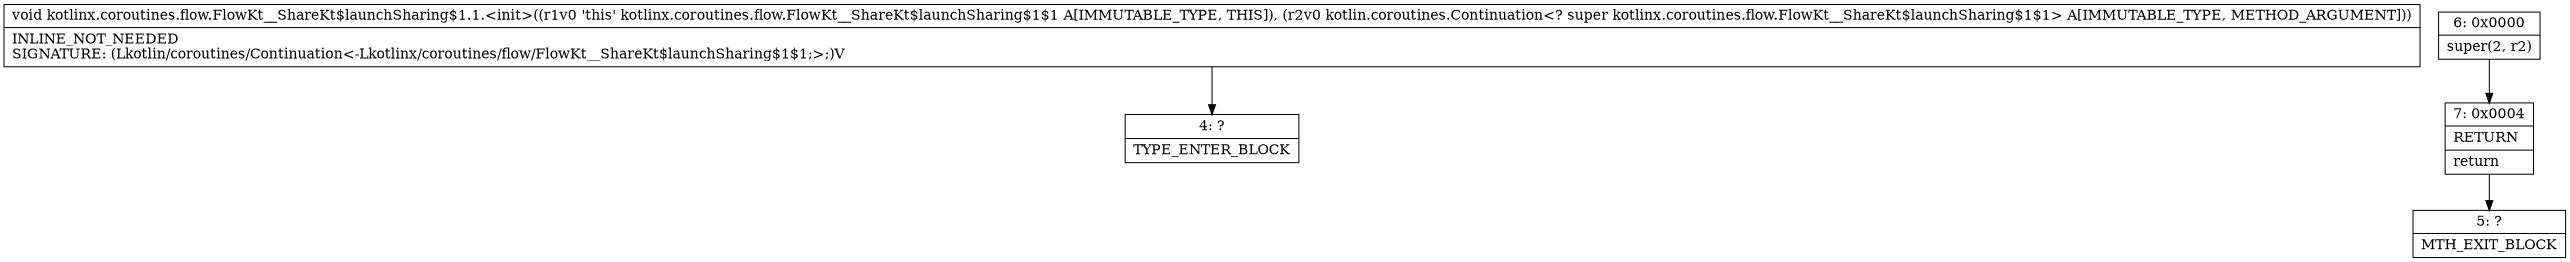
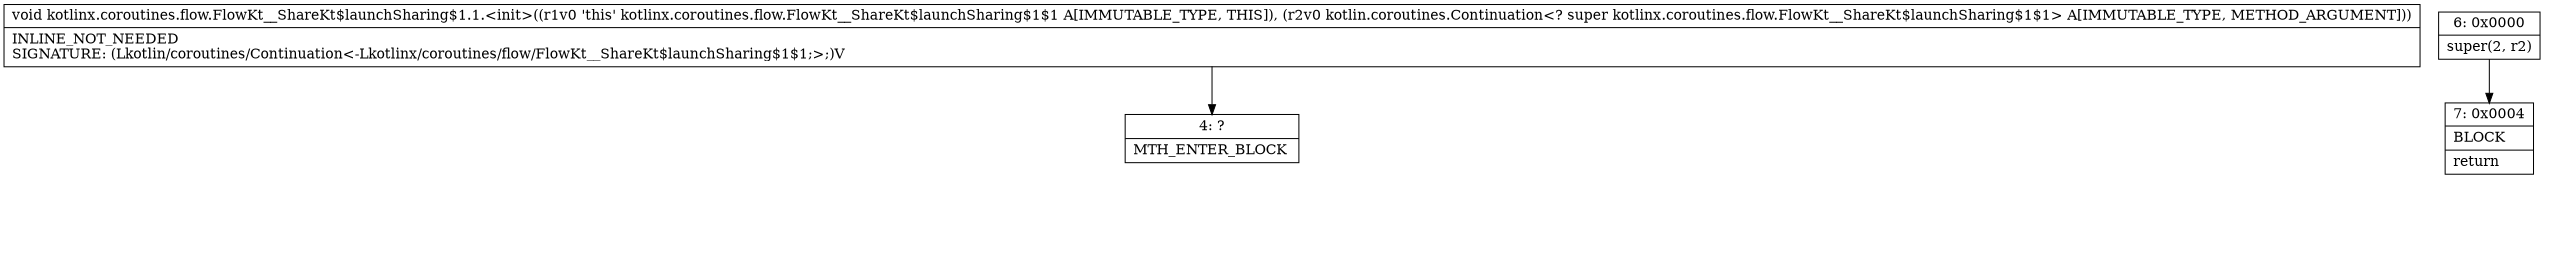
(2486, 138) -> (2479, 138)
(1212, 150) -> (1211, 150)
(2489, 234) -> none
